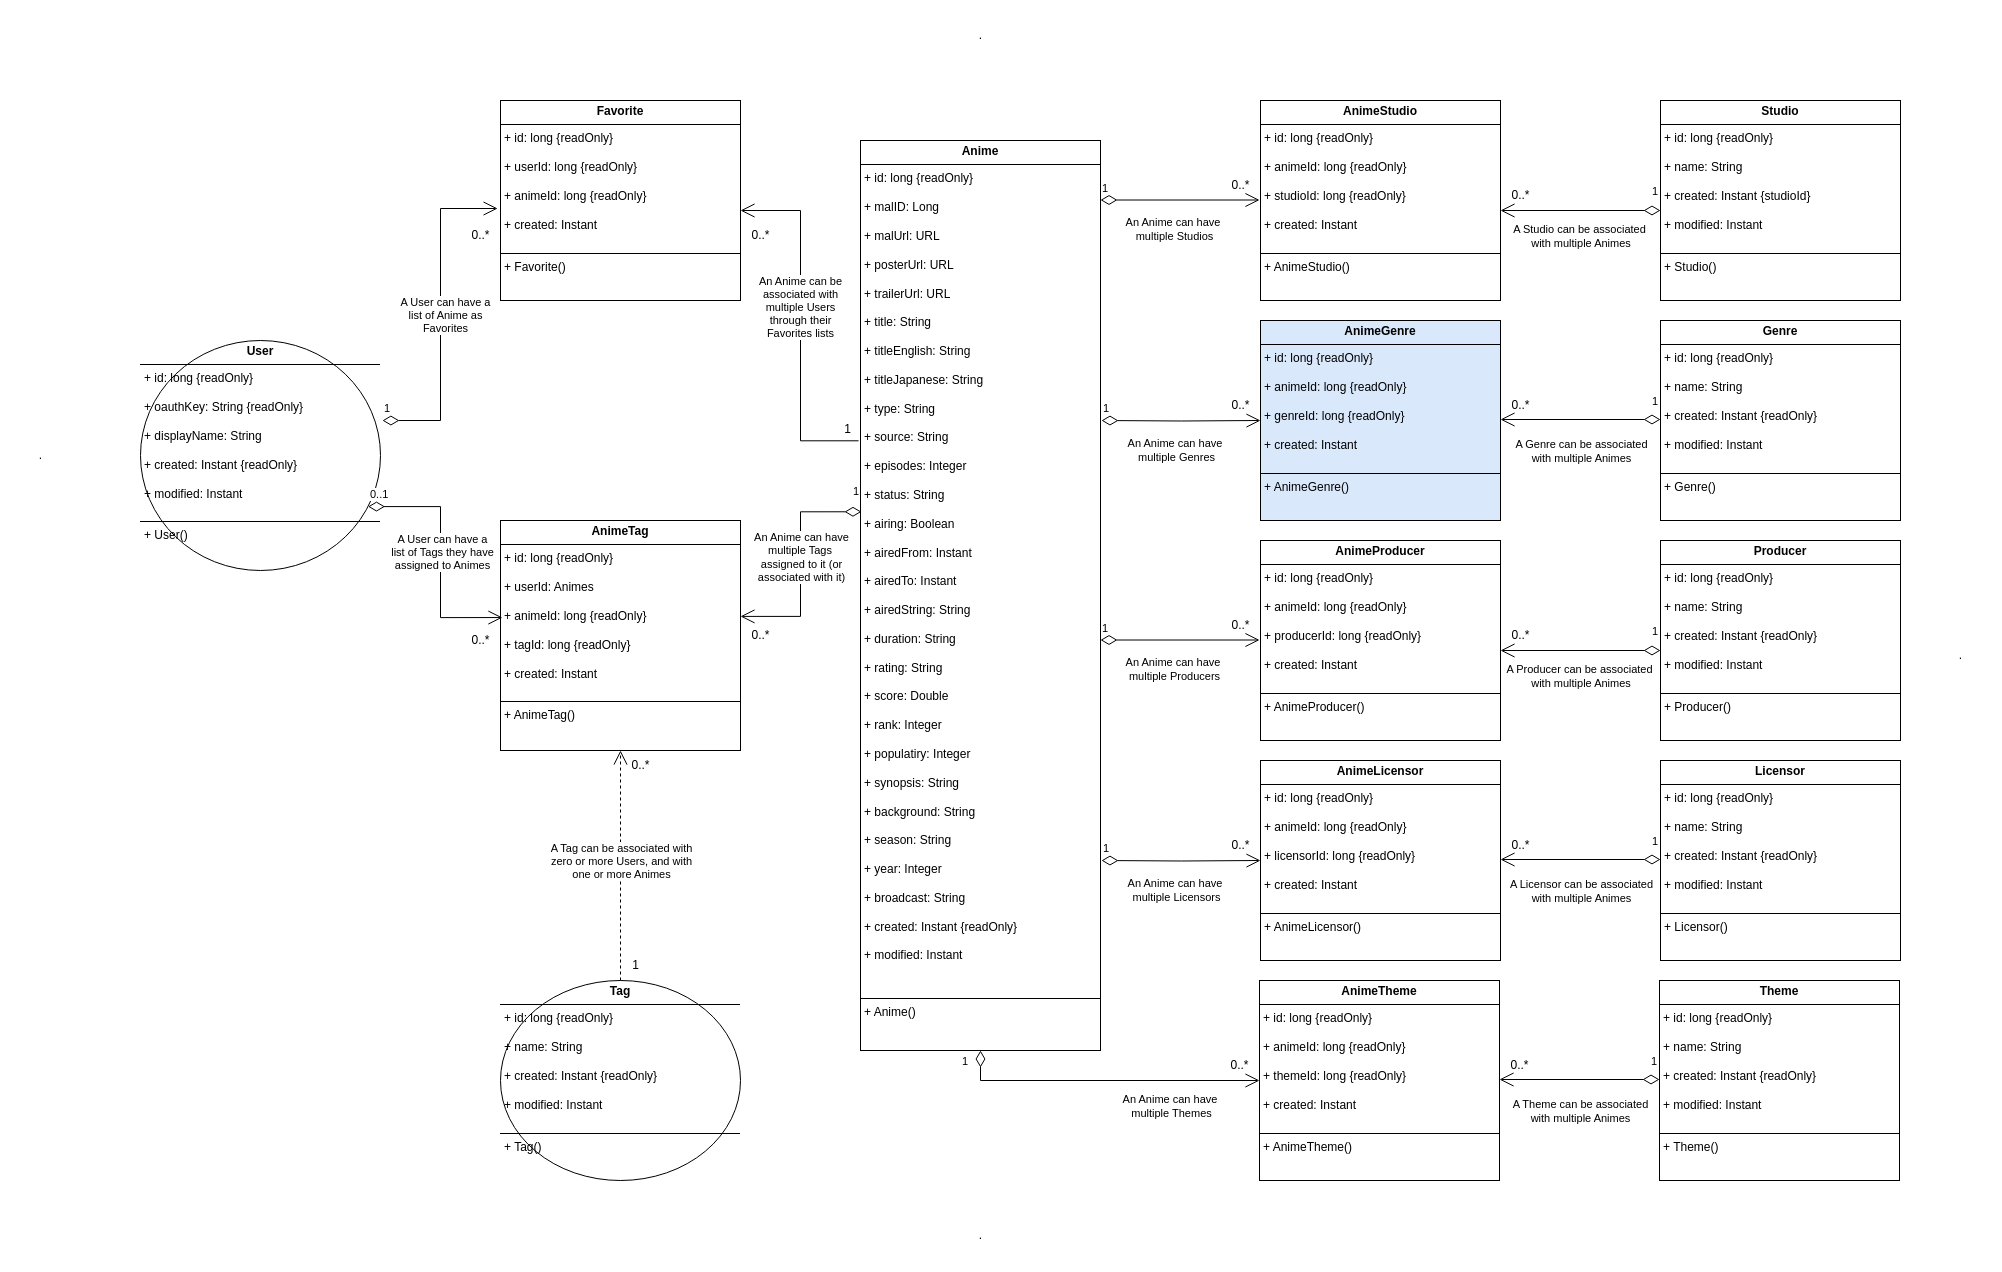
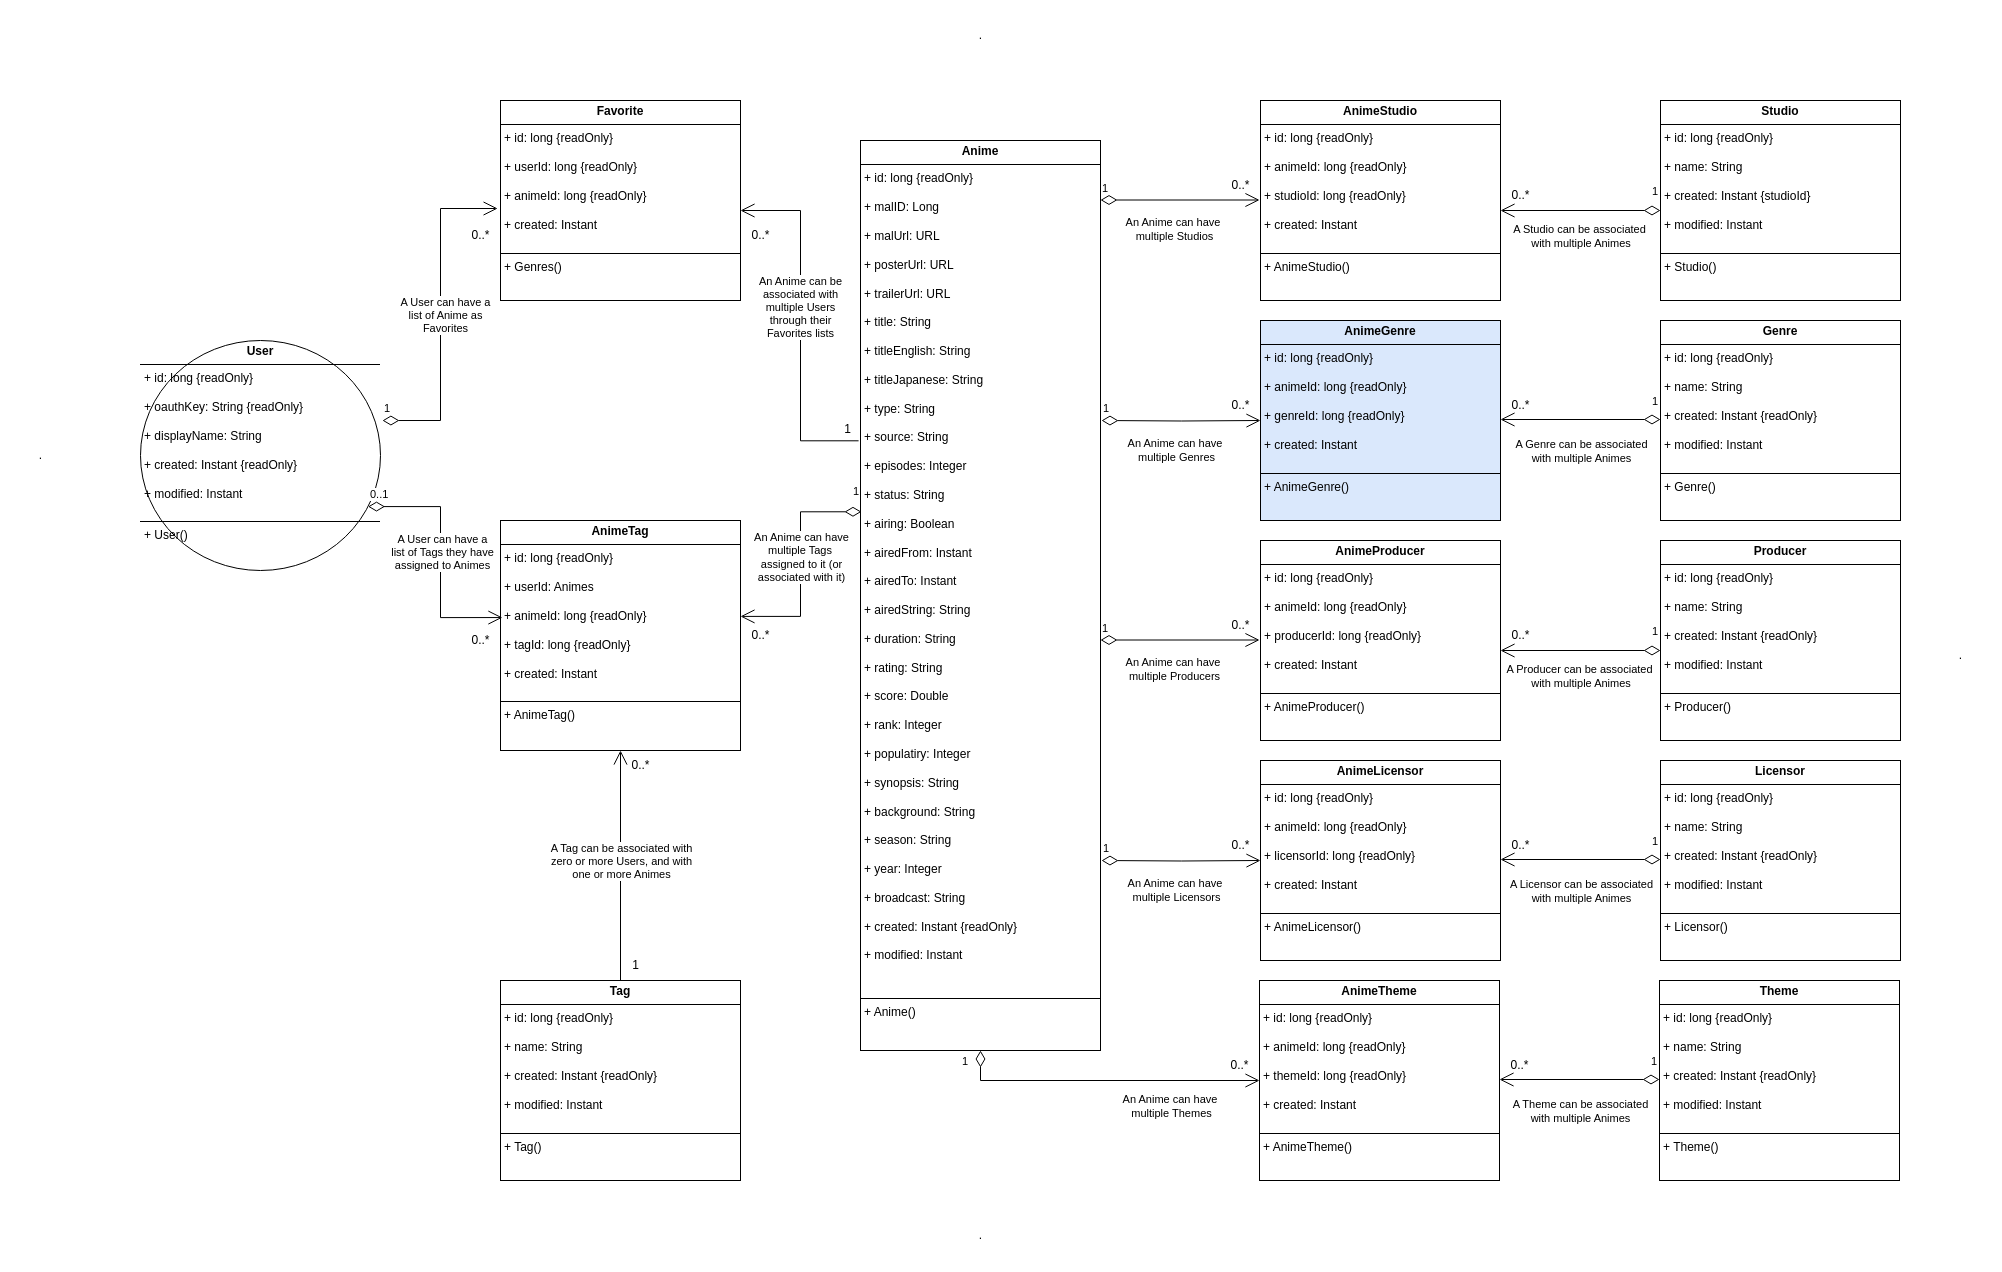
(577, 144) -> (577, 144)
(621, 929) -> (621, 929)
(621, 1081) -> (621, 1081)
